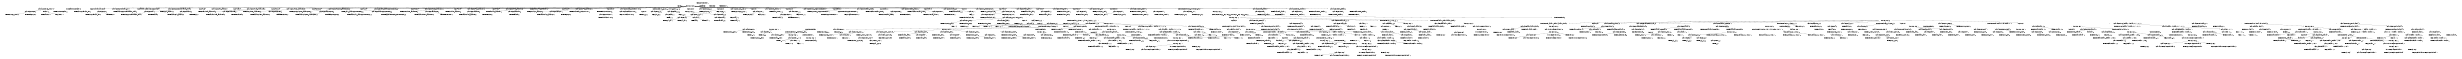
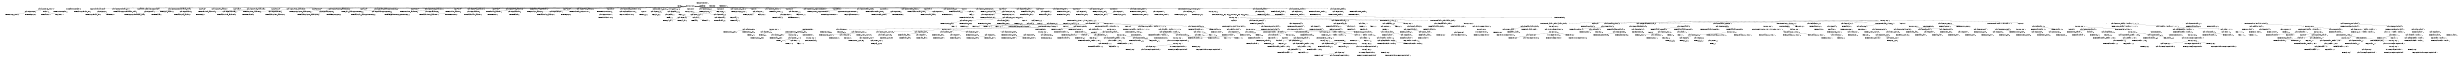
(282, 15) -> none
